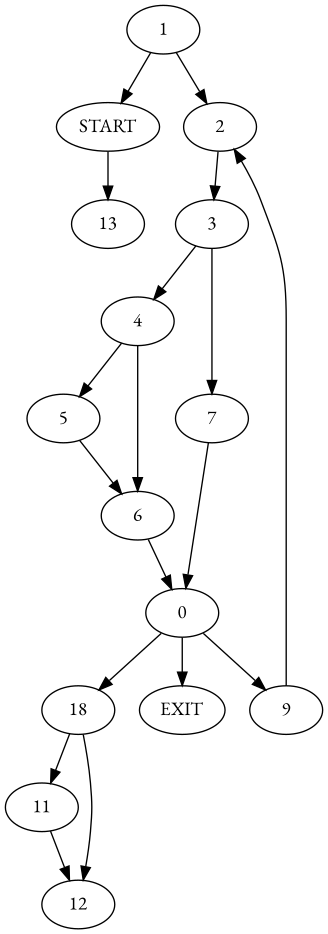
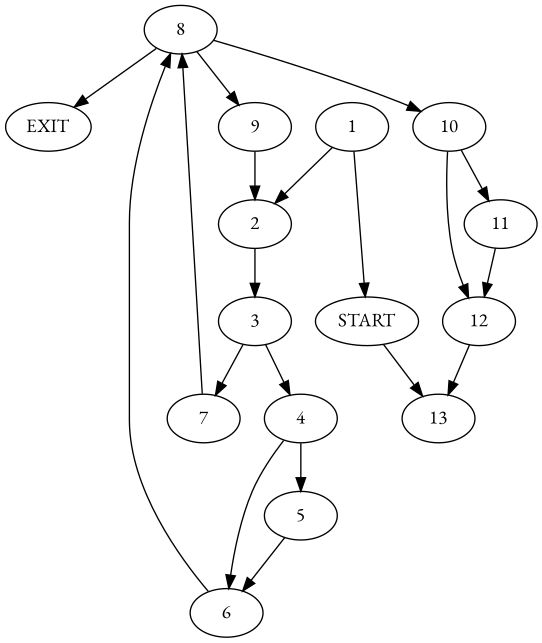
none -> (461, 364)
(182, 613) -> (181, 30)
(78, 710) -> (449, 127)
